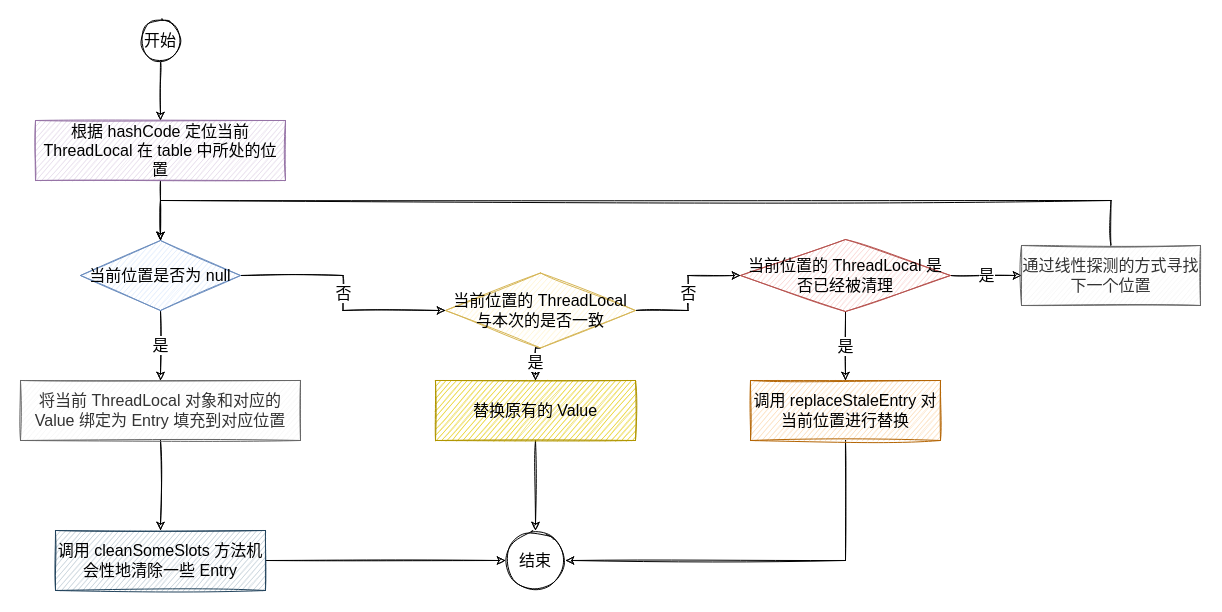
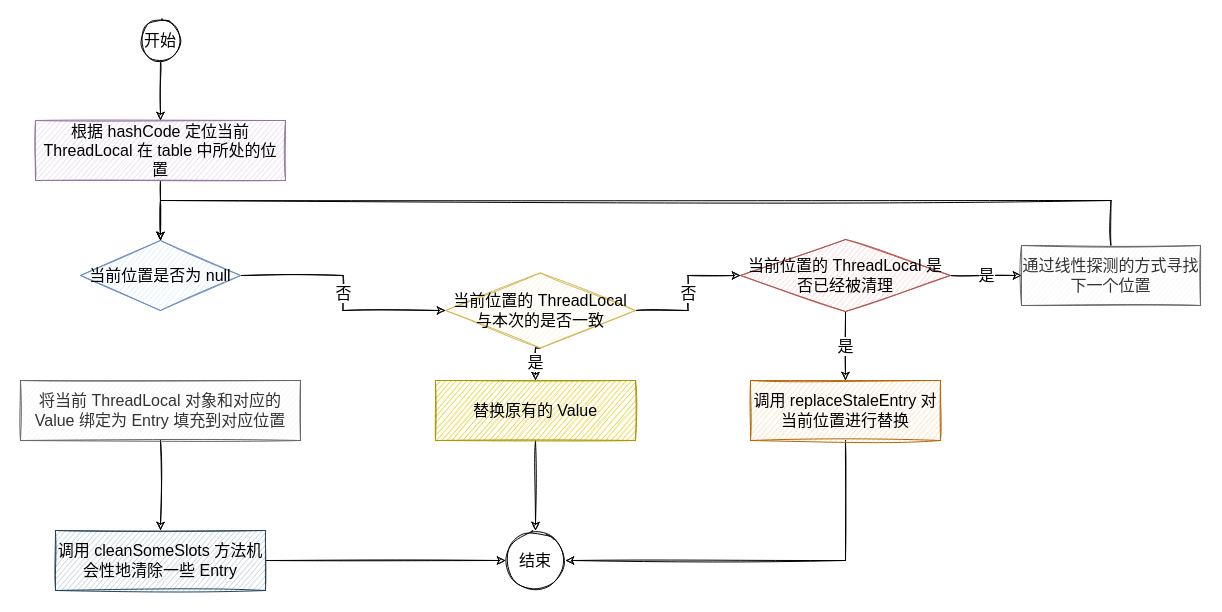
(161, 343) -> none
